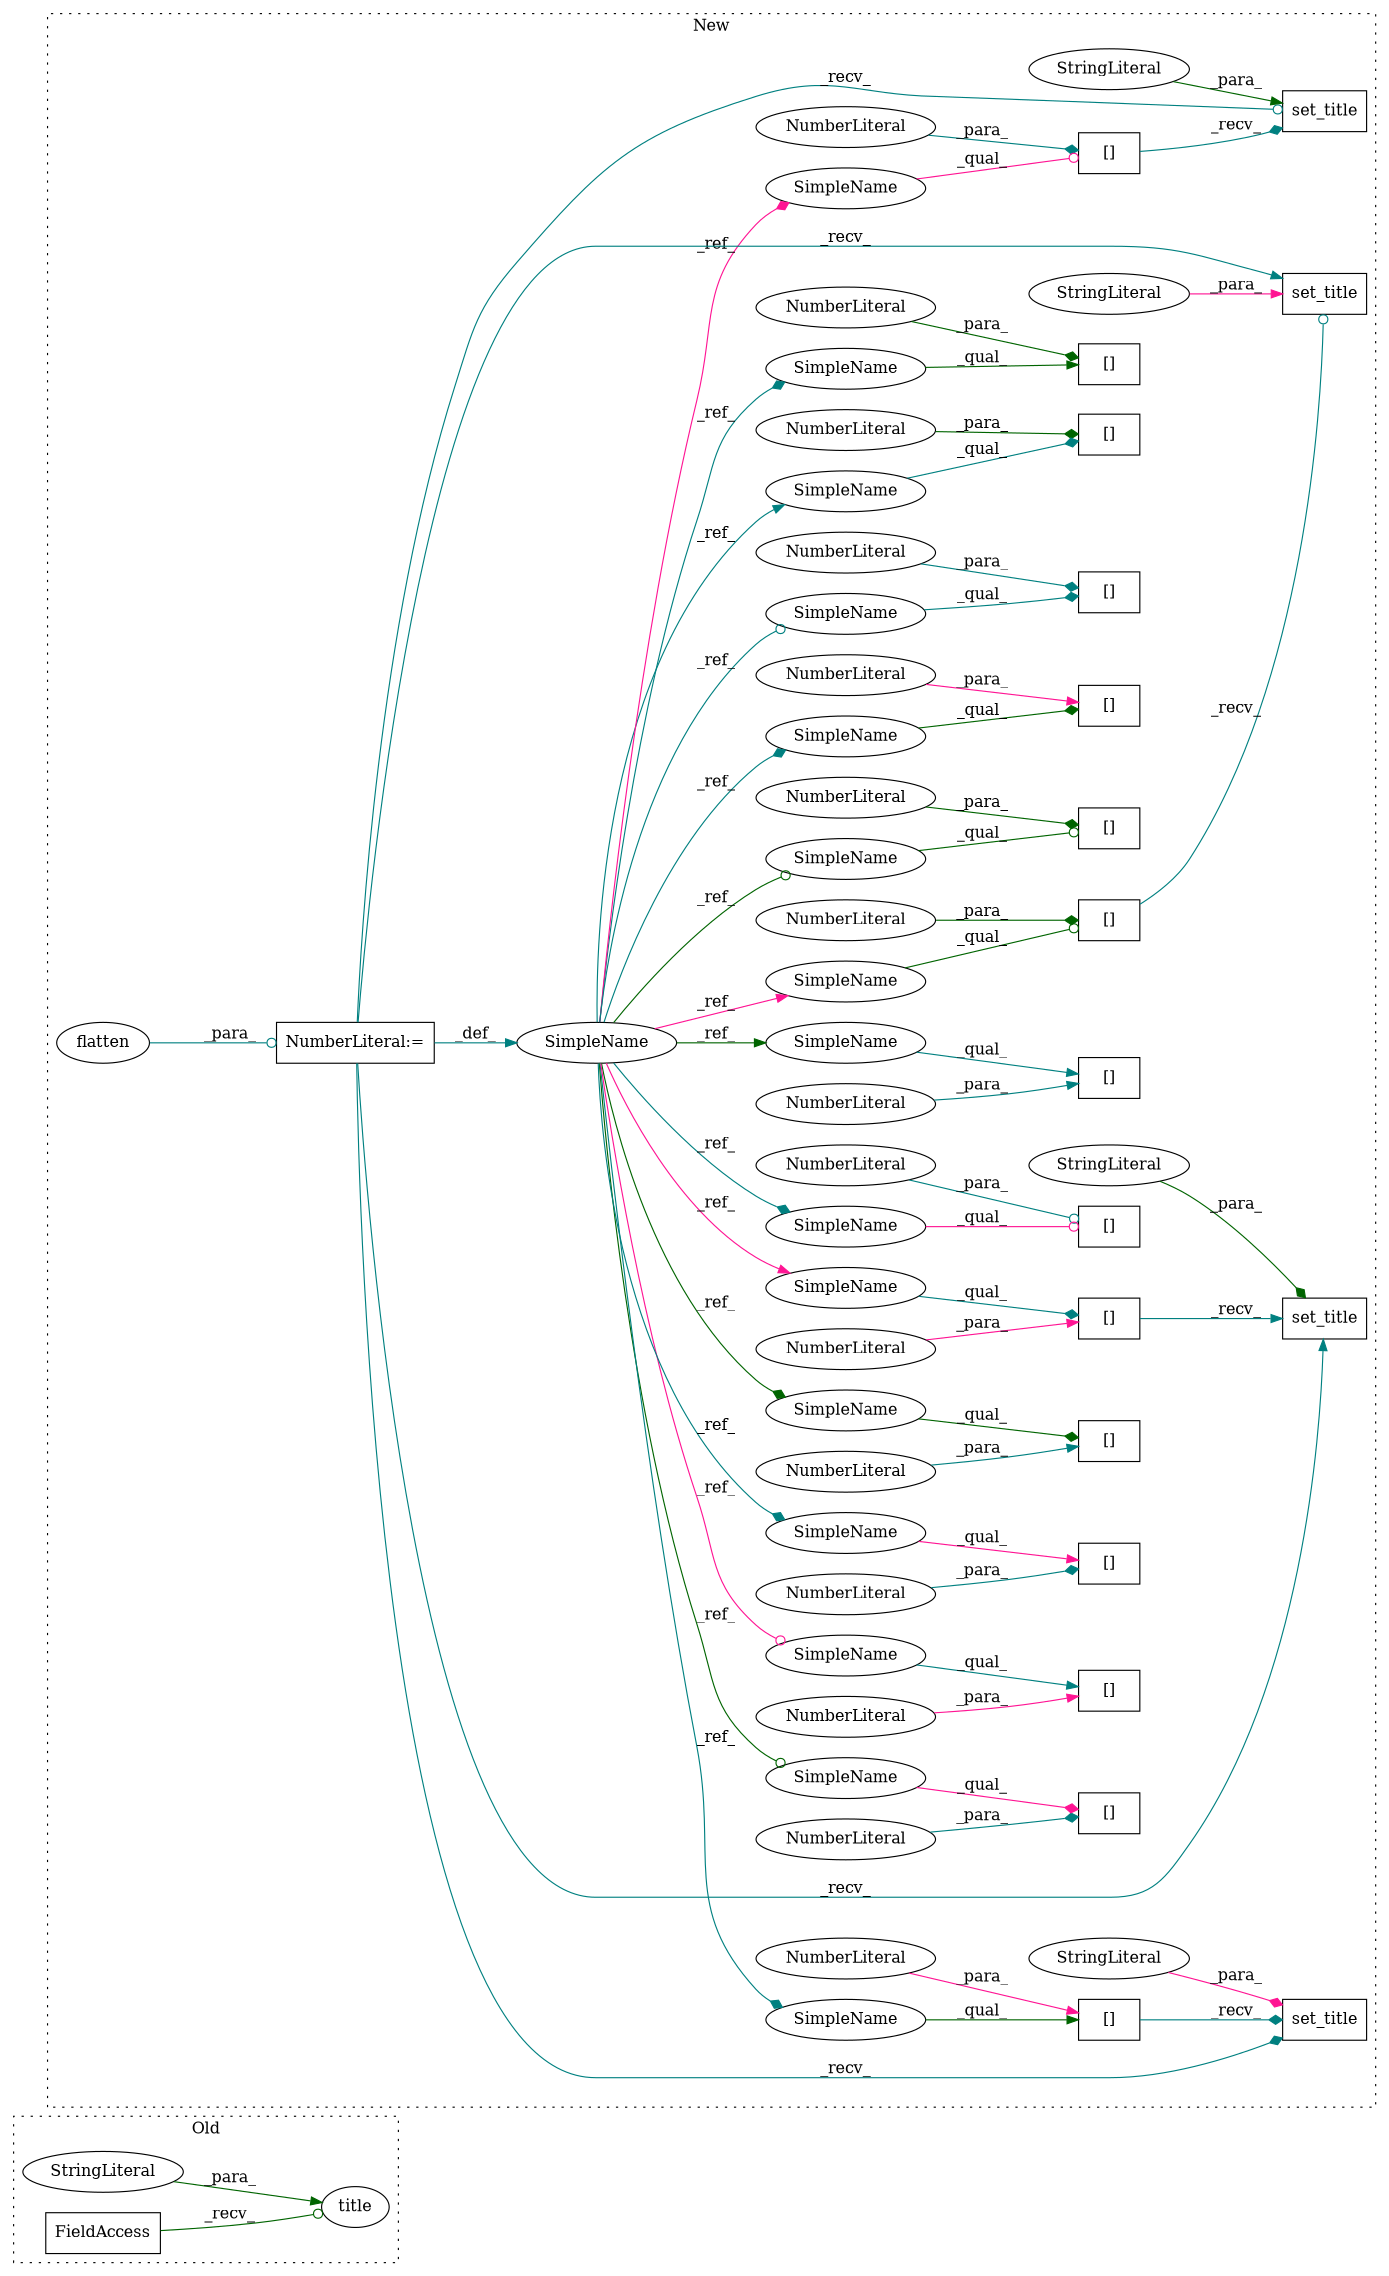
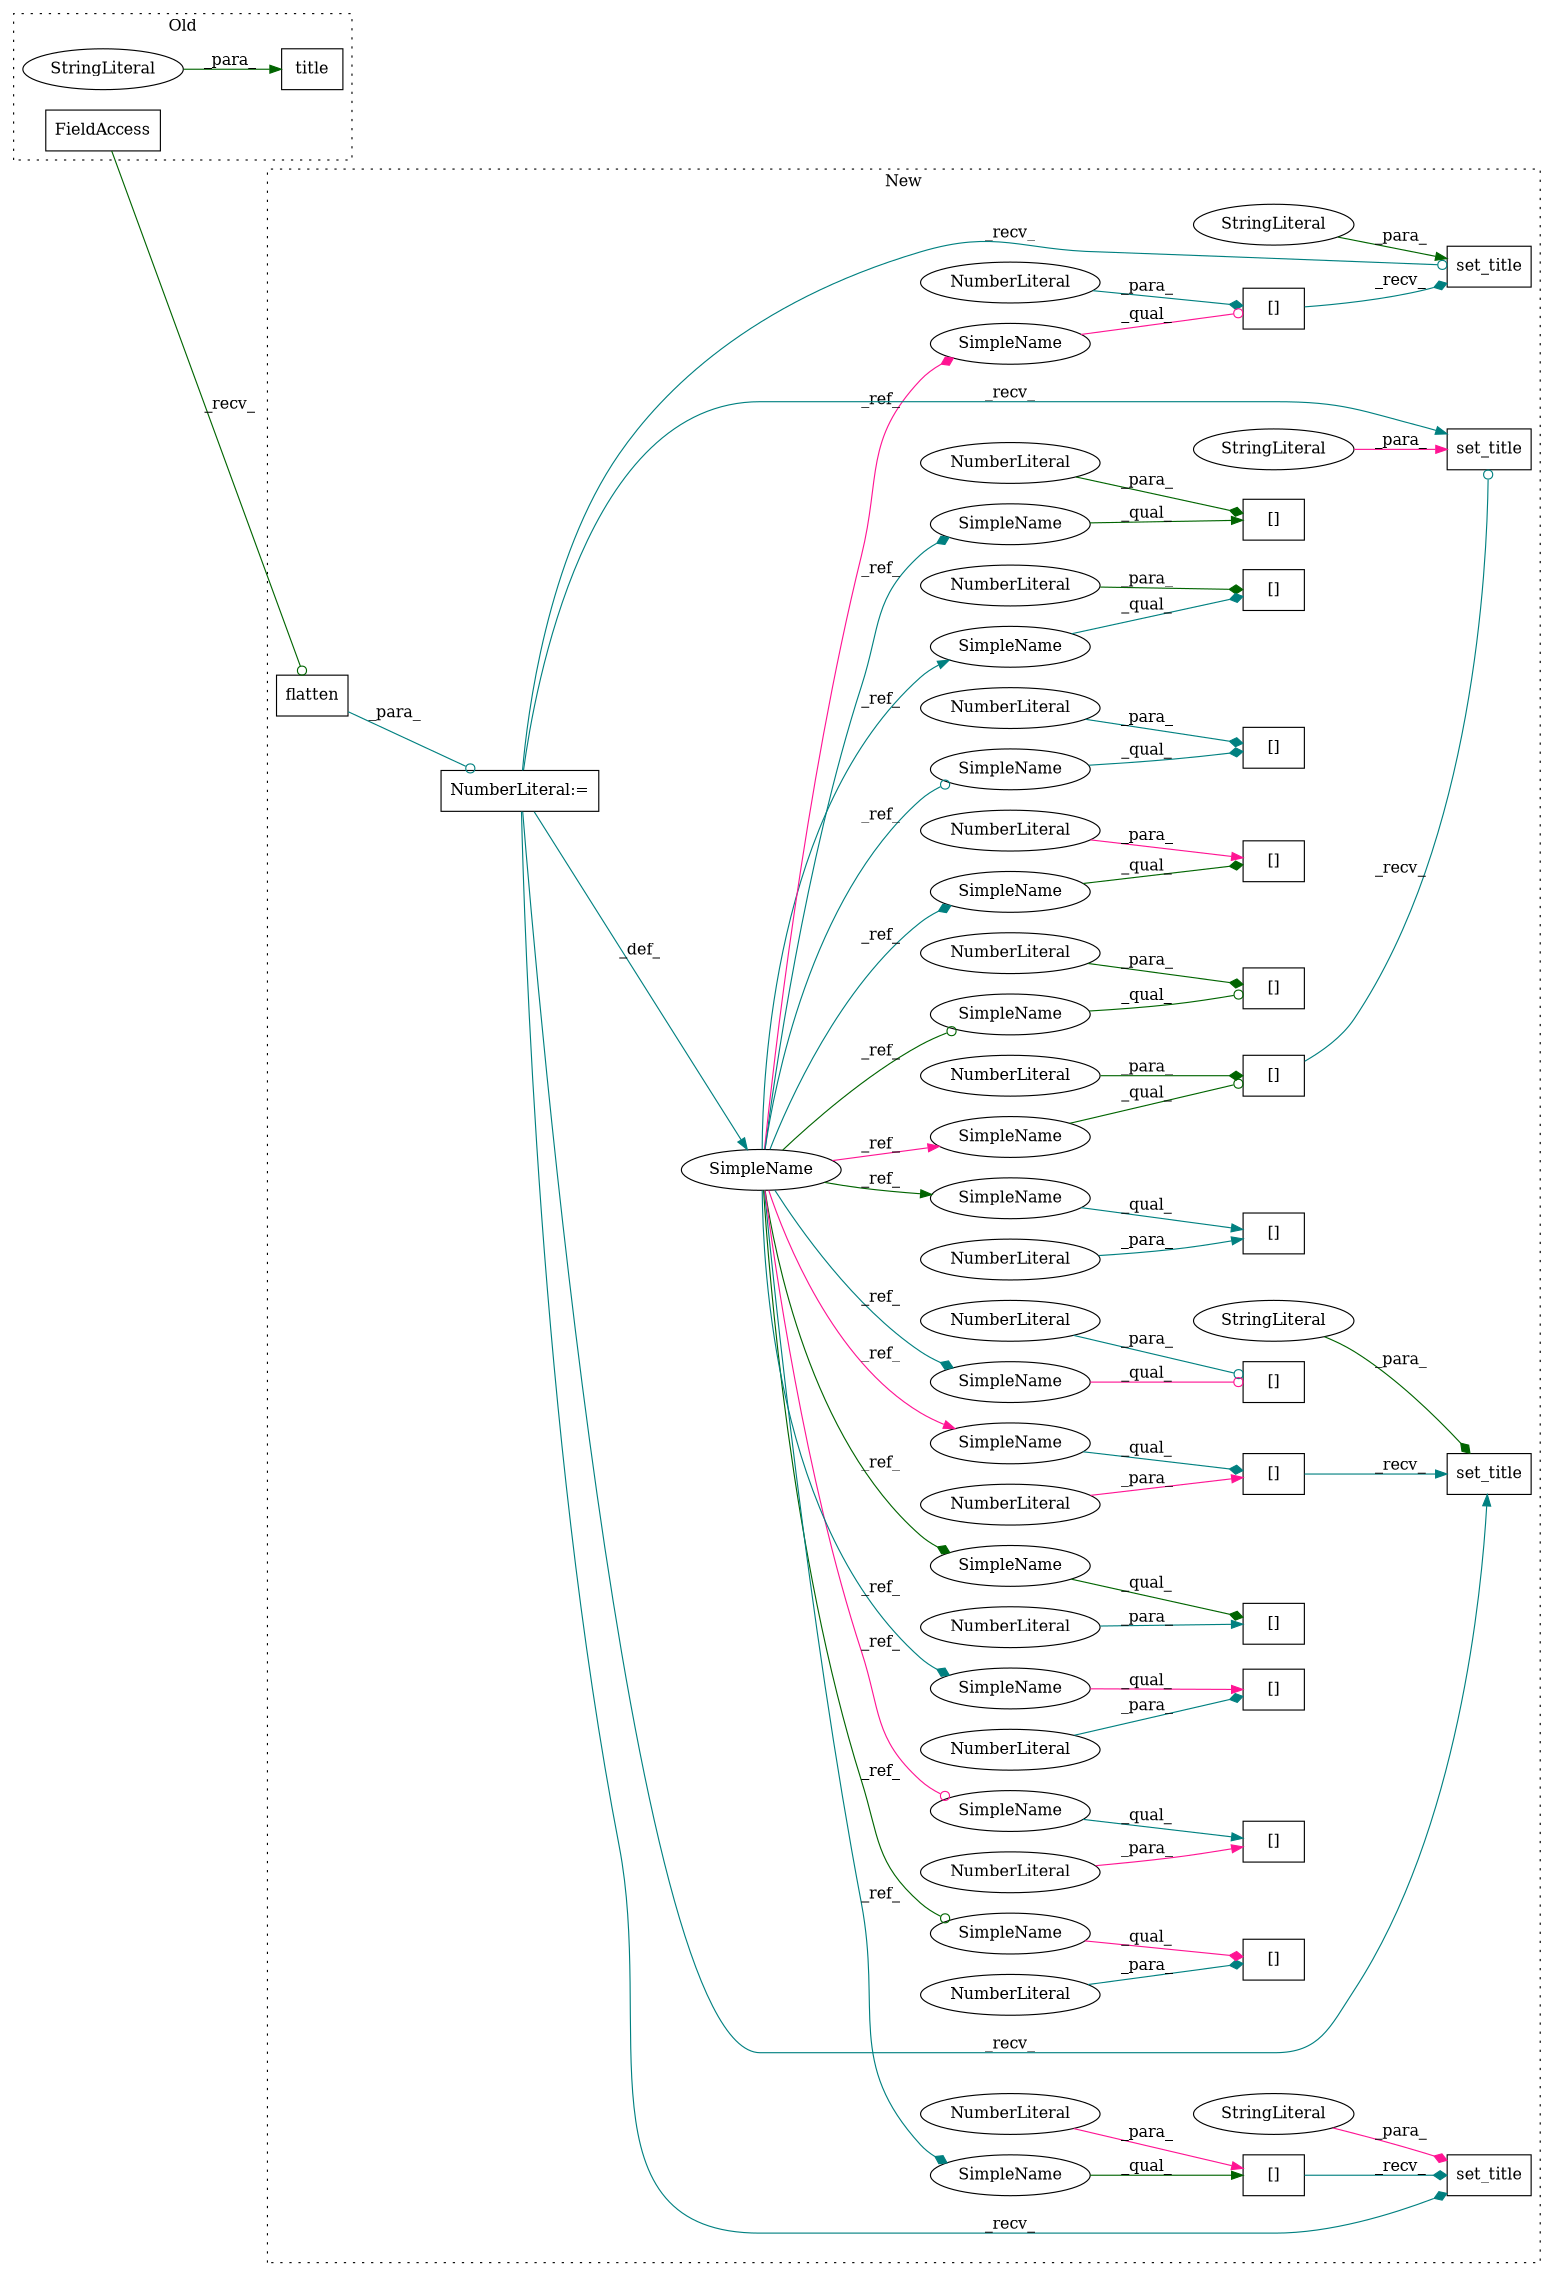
(103, 1043) -> (312, 696)
(355, 2207) -> (312, 69)
(237, 2225) -> (206, 409)
